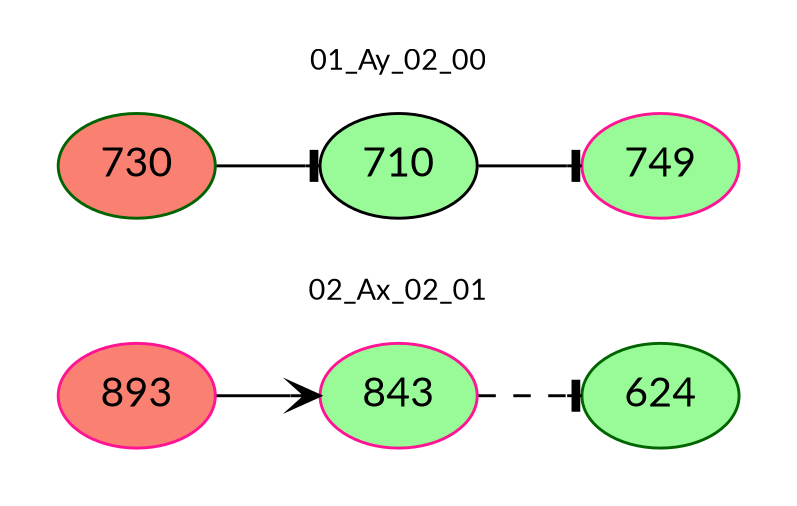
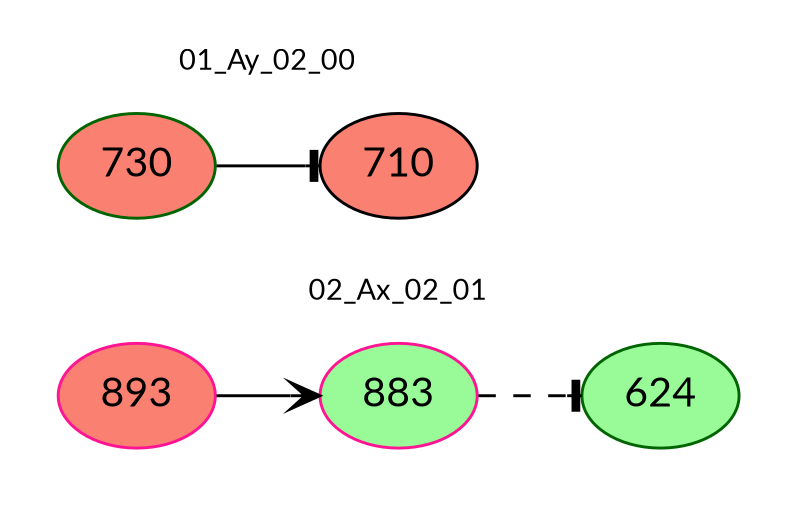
(399, 166) -> (399, 166)
(661, 166) -> none
(399, 396) -> (399, 396)
